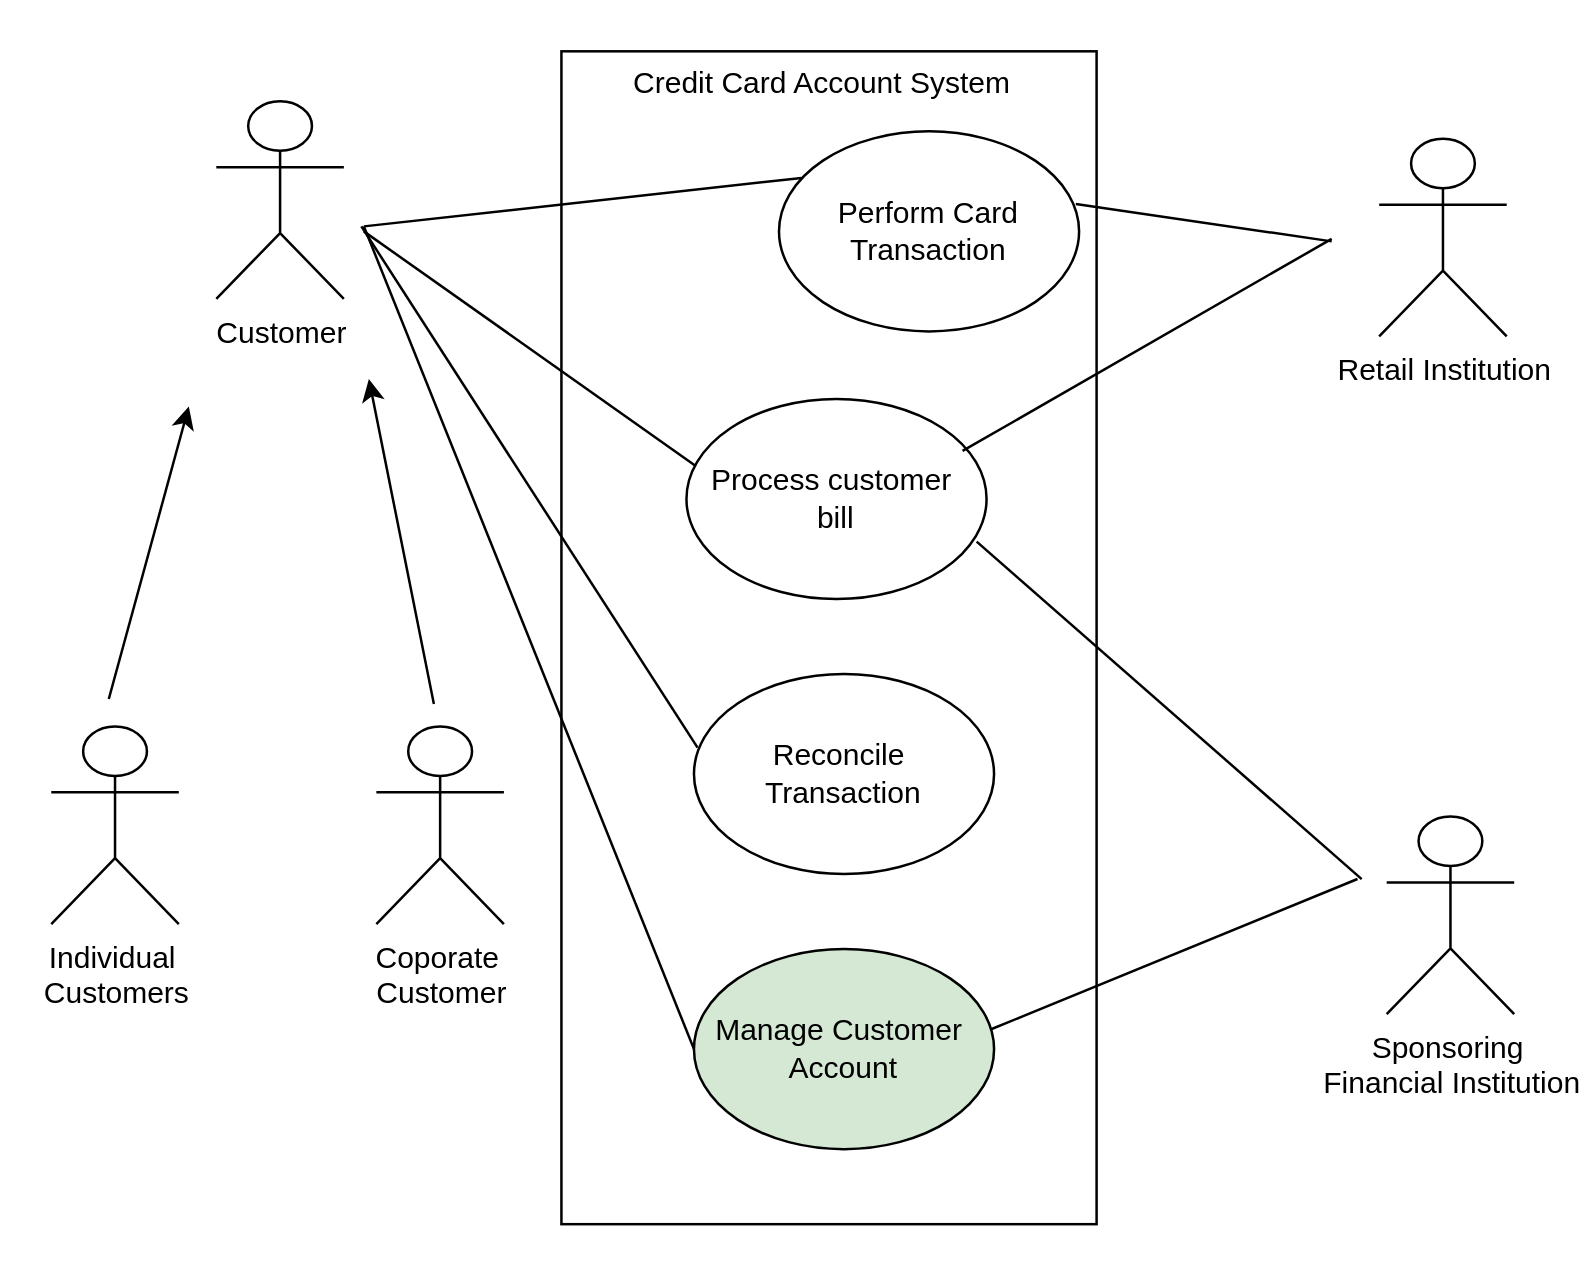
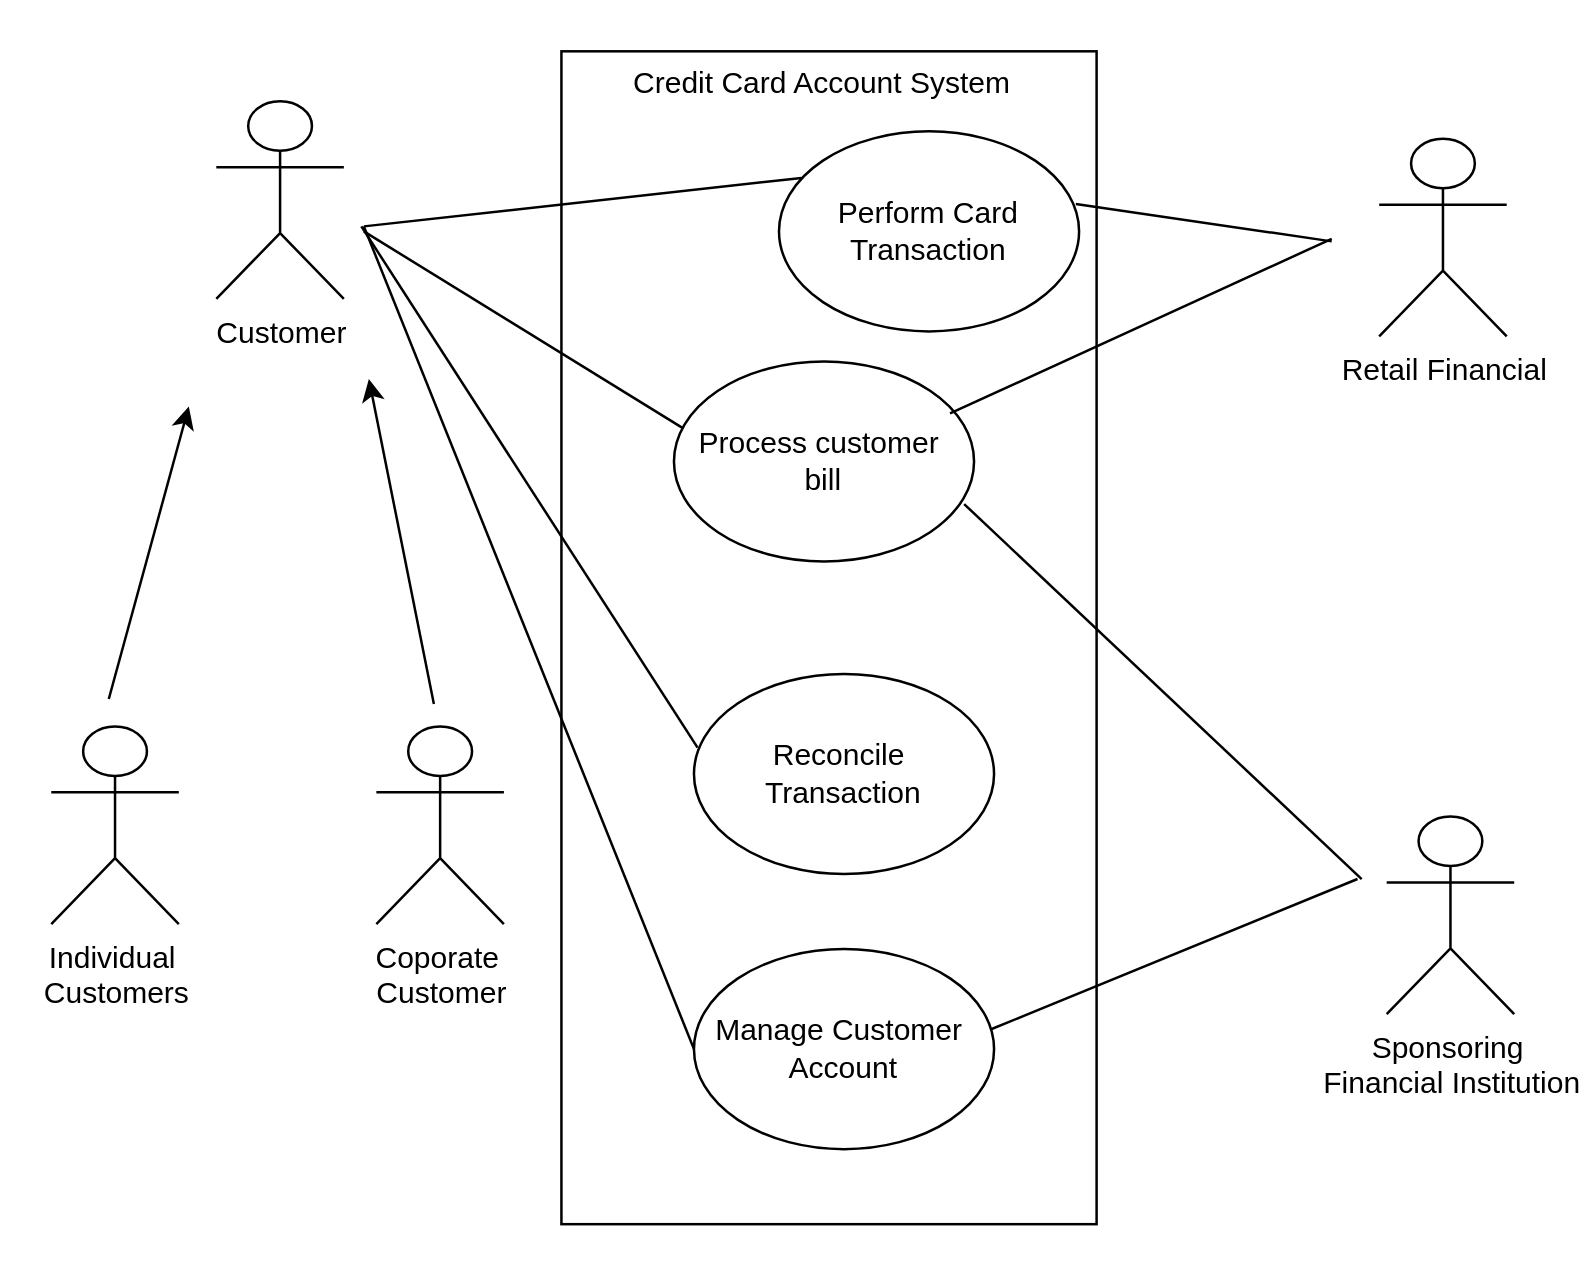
(1445, 372) -> (1445, 372)
(836, 499) -> (824, 461)
(844, 1049) -> (844, 1049)
